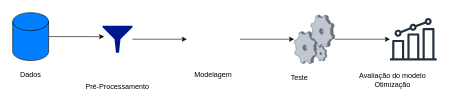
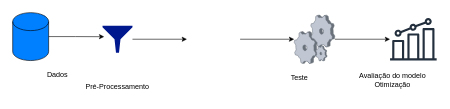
(30, 75) -> (57, 75)
(213, 75) -> none
